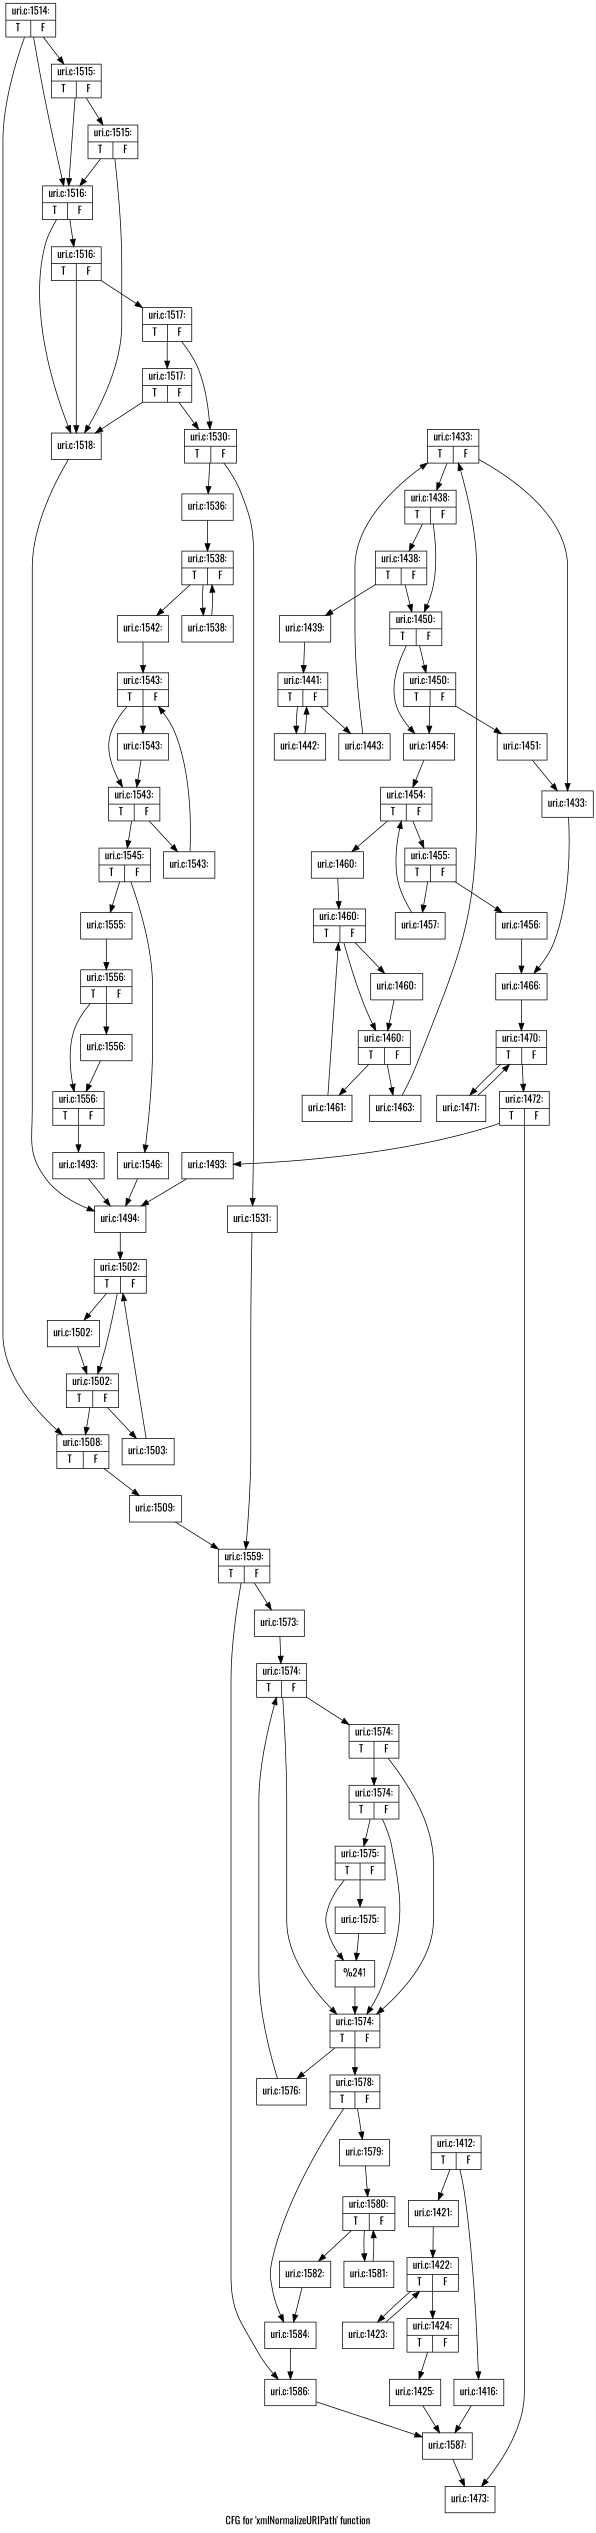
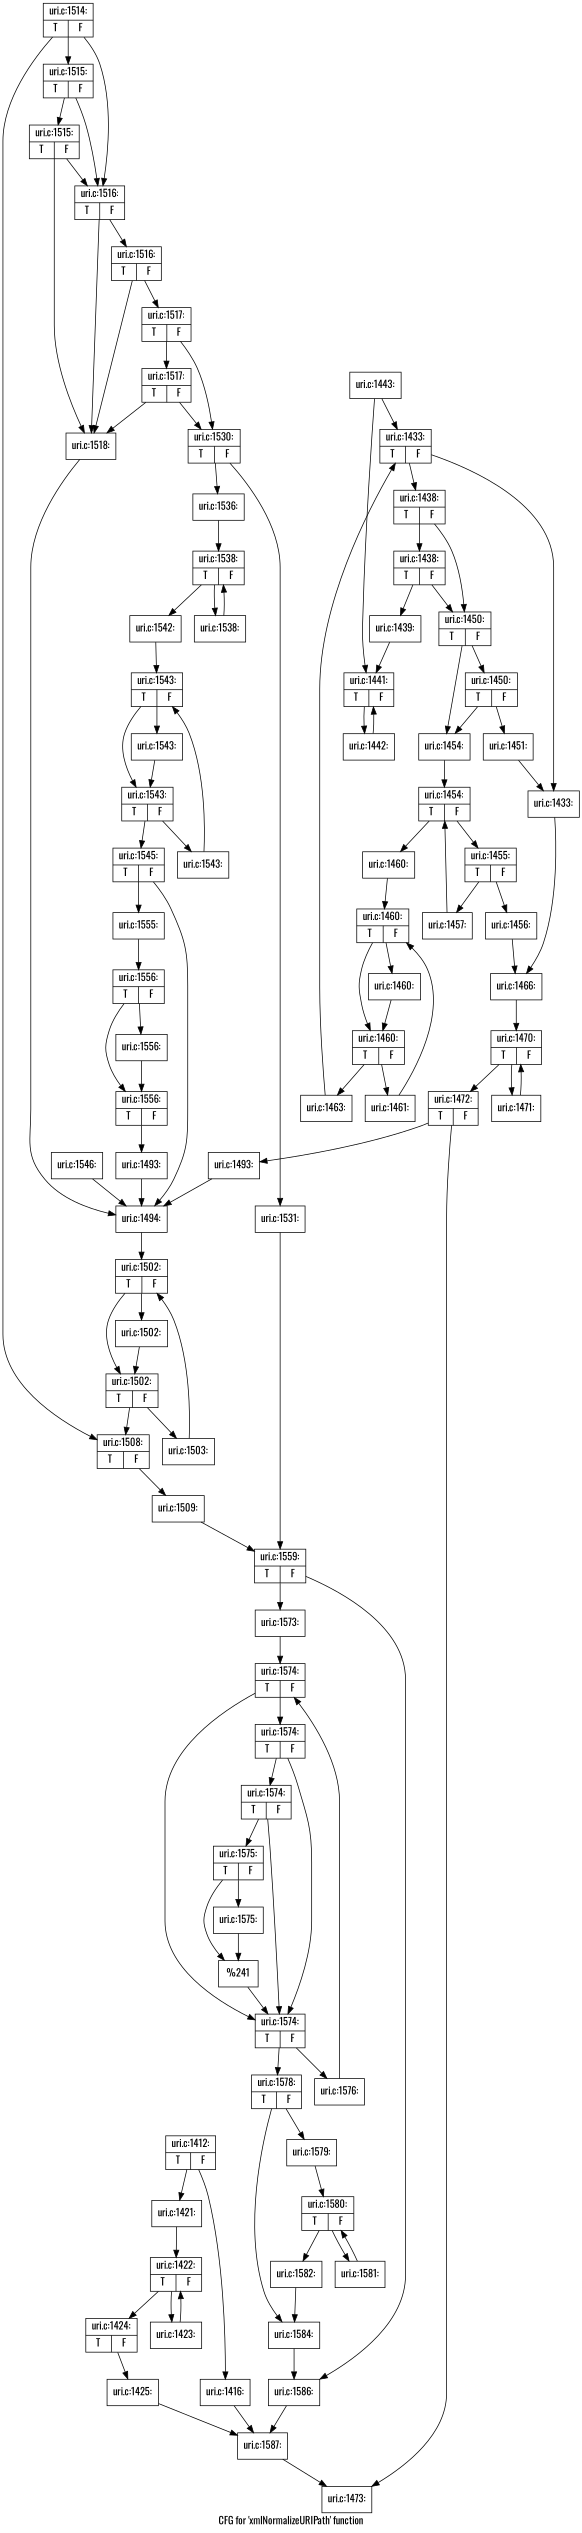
(333, 718) -> (366, 532)
(153, 1012) -> (188, 1040)
